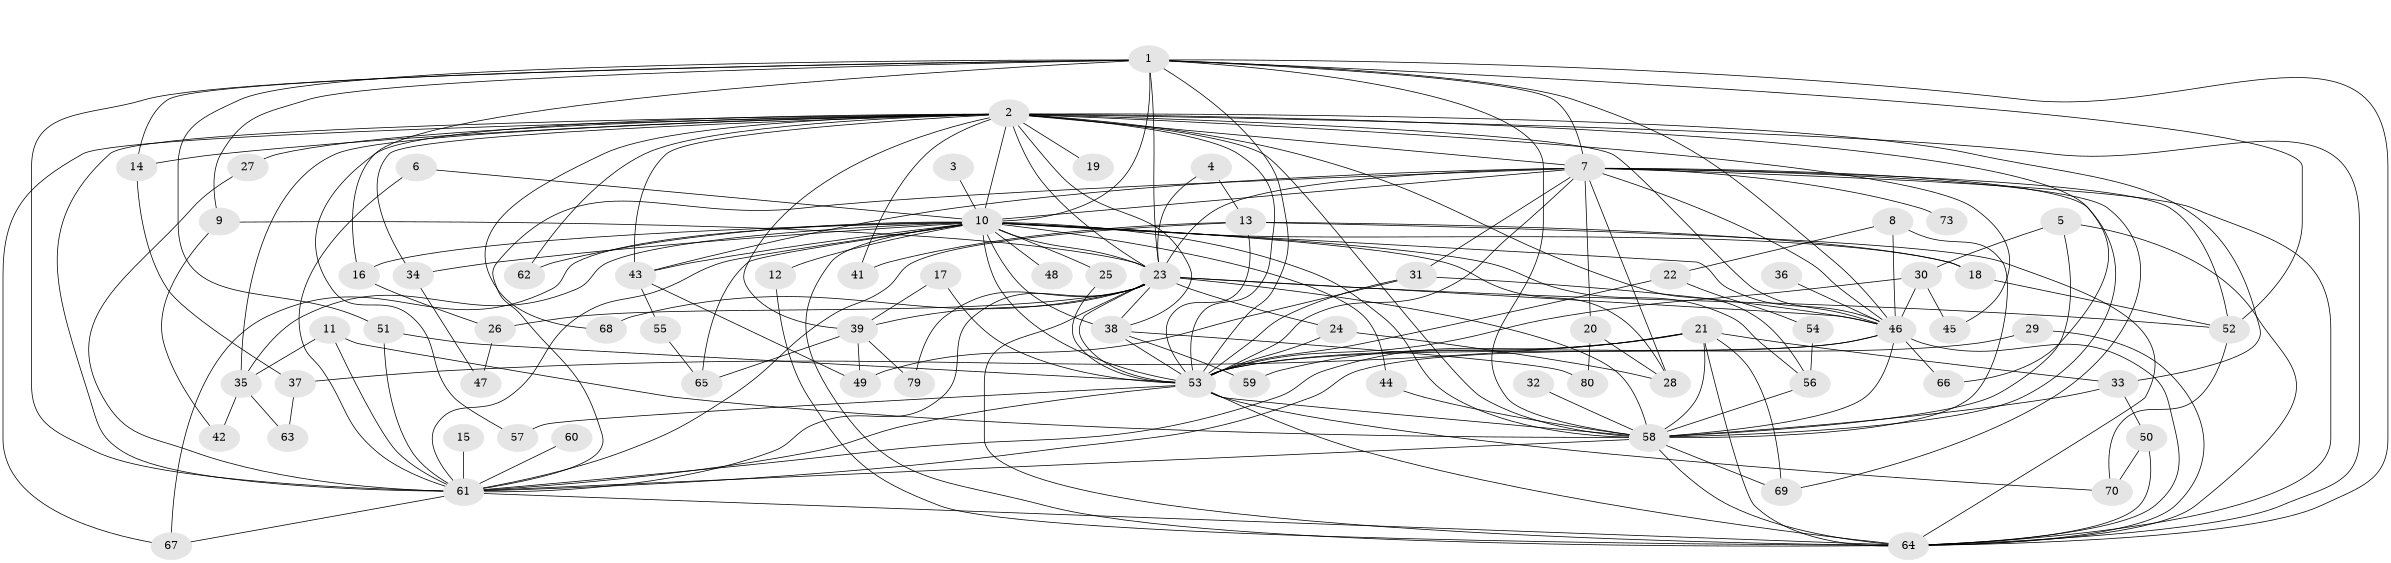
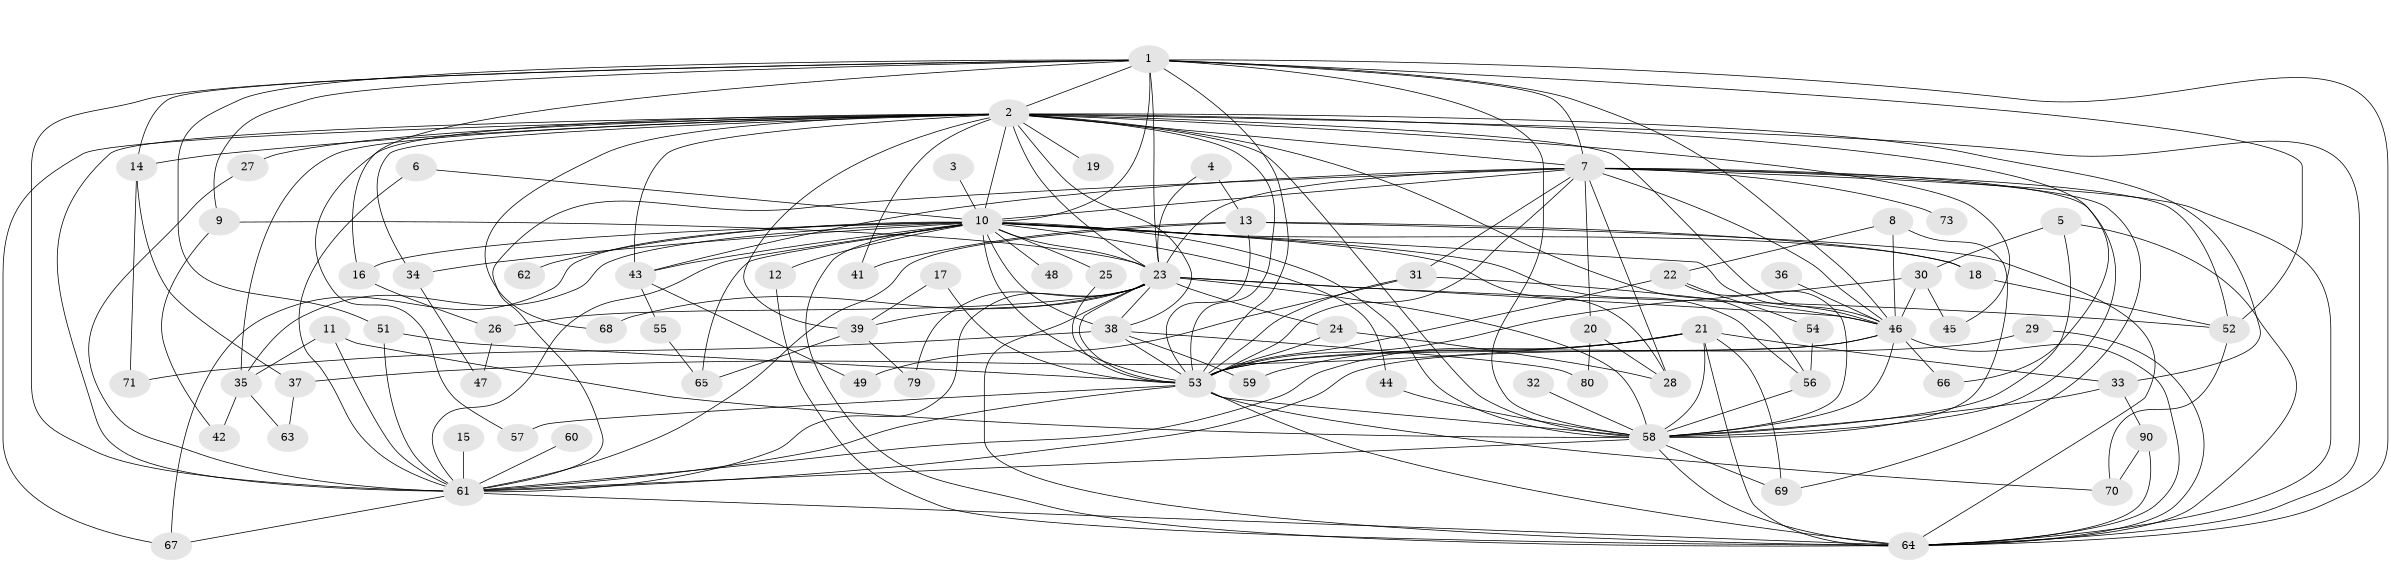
(674, 144) -> (1079, 86)
(859, 357) -> none
none -> (1846, 362)
none -> (130, 384)
(2147, 438) -> (2147, 438)
